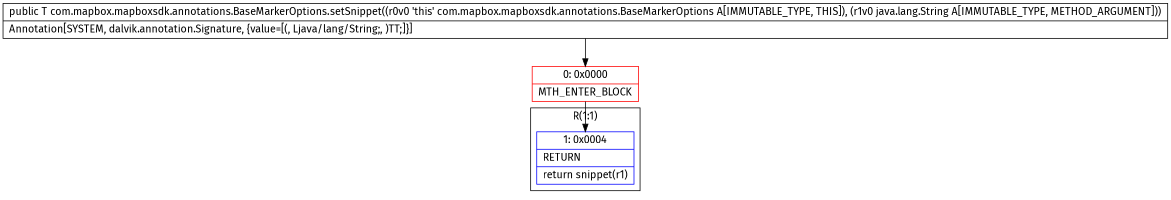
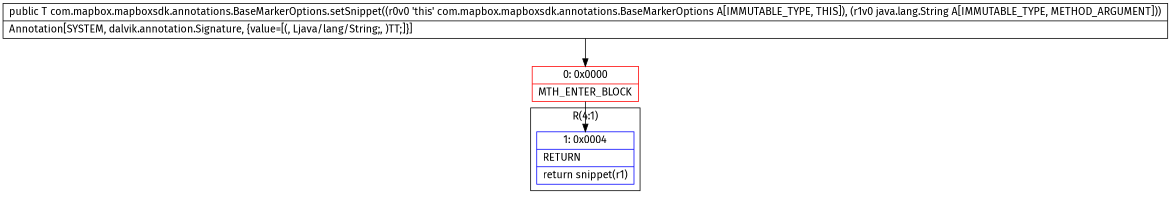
(585, 117) -> (585, 117)
